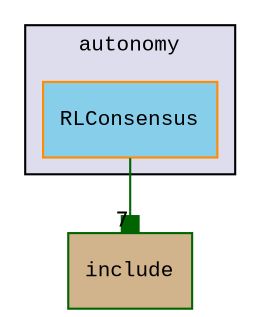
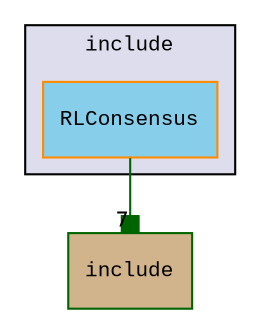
(130, 45) -> (130, 45)
